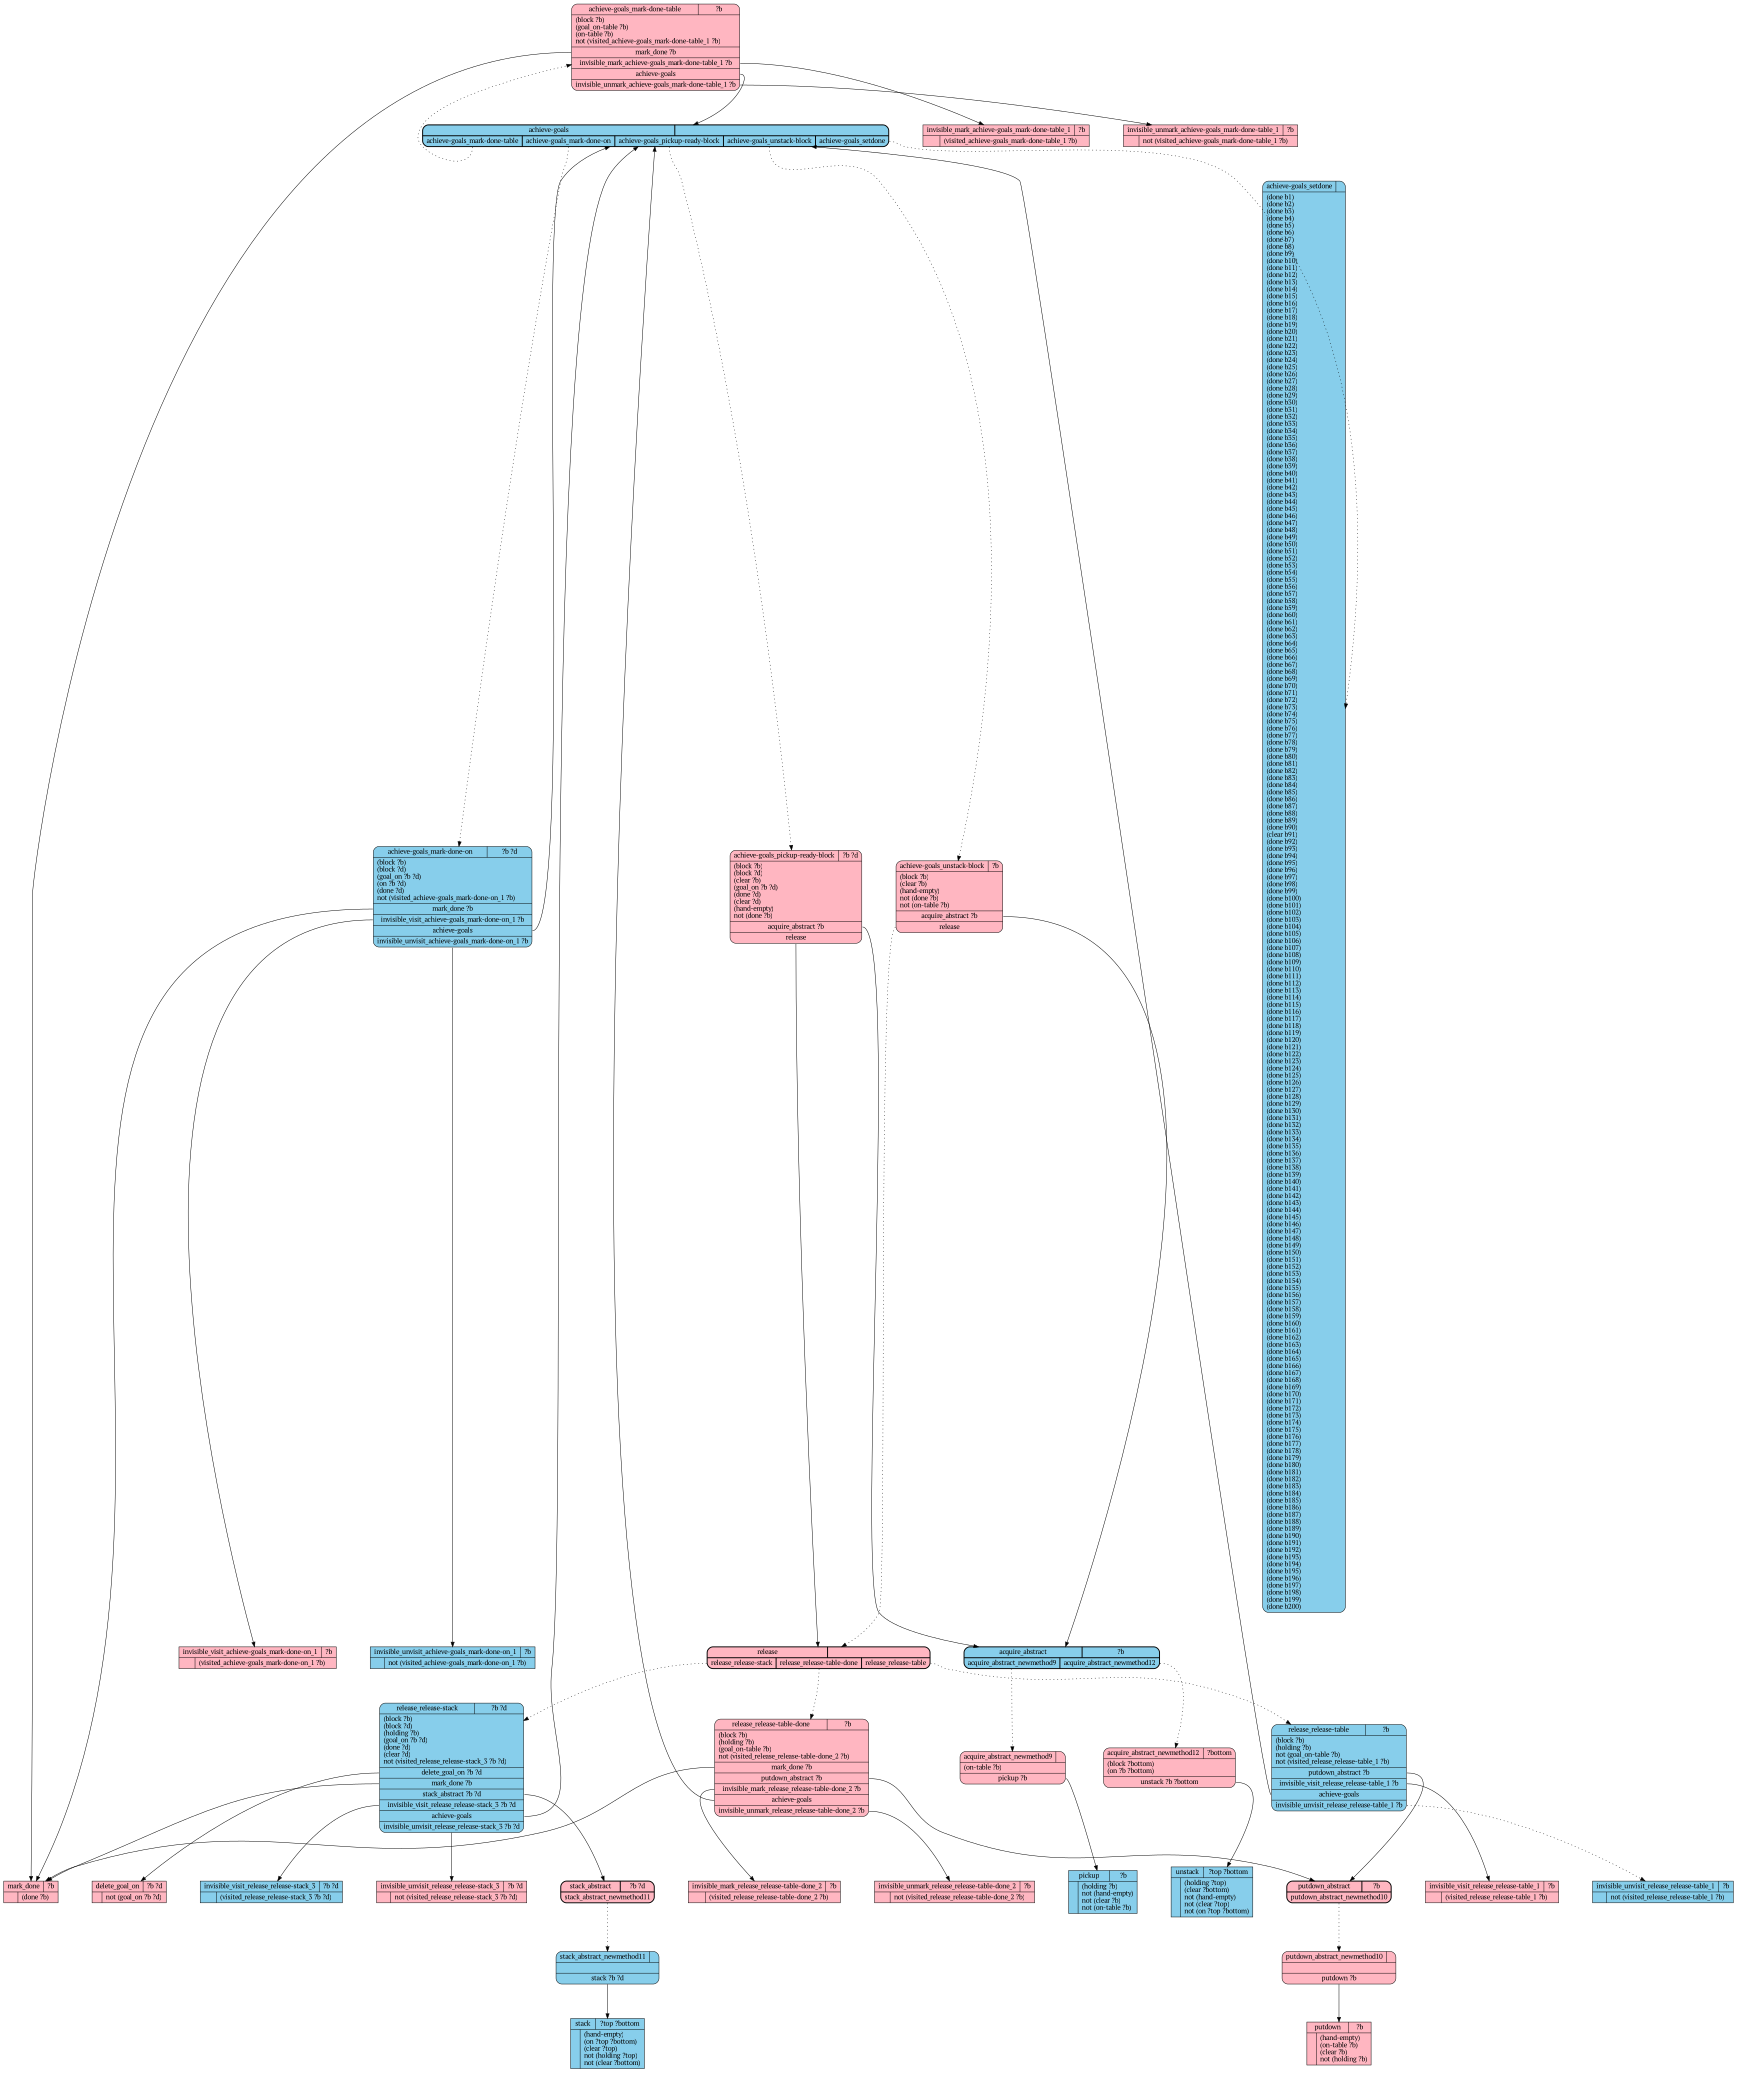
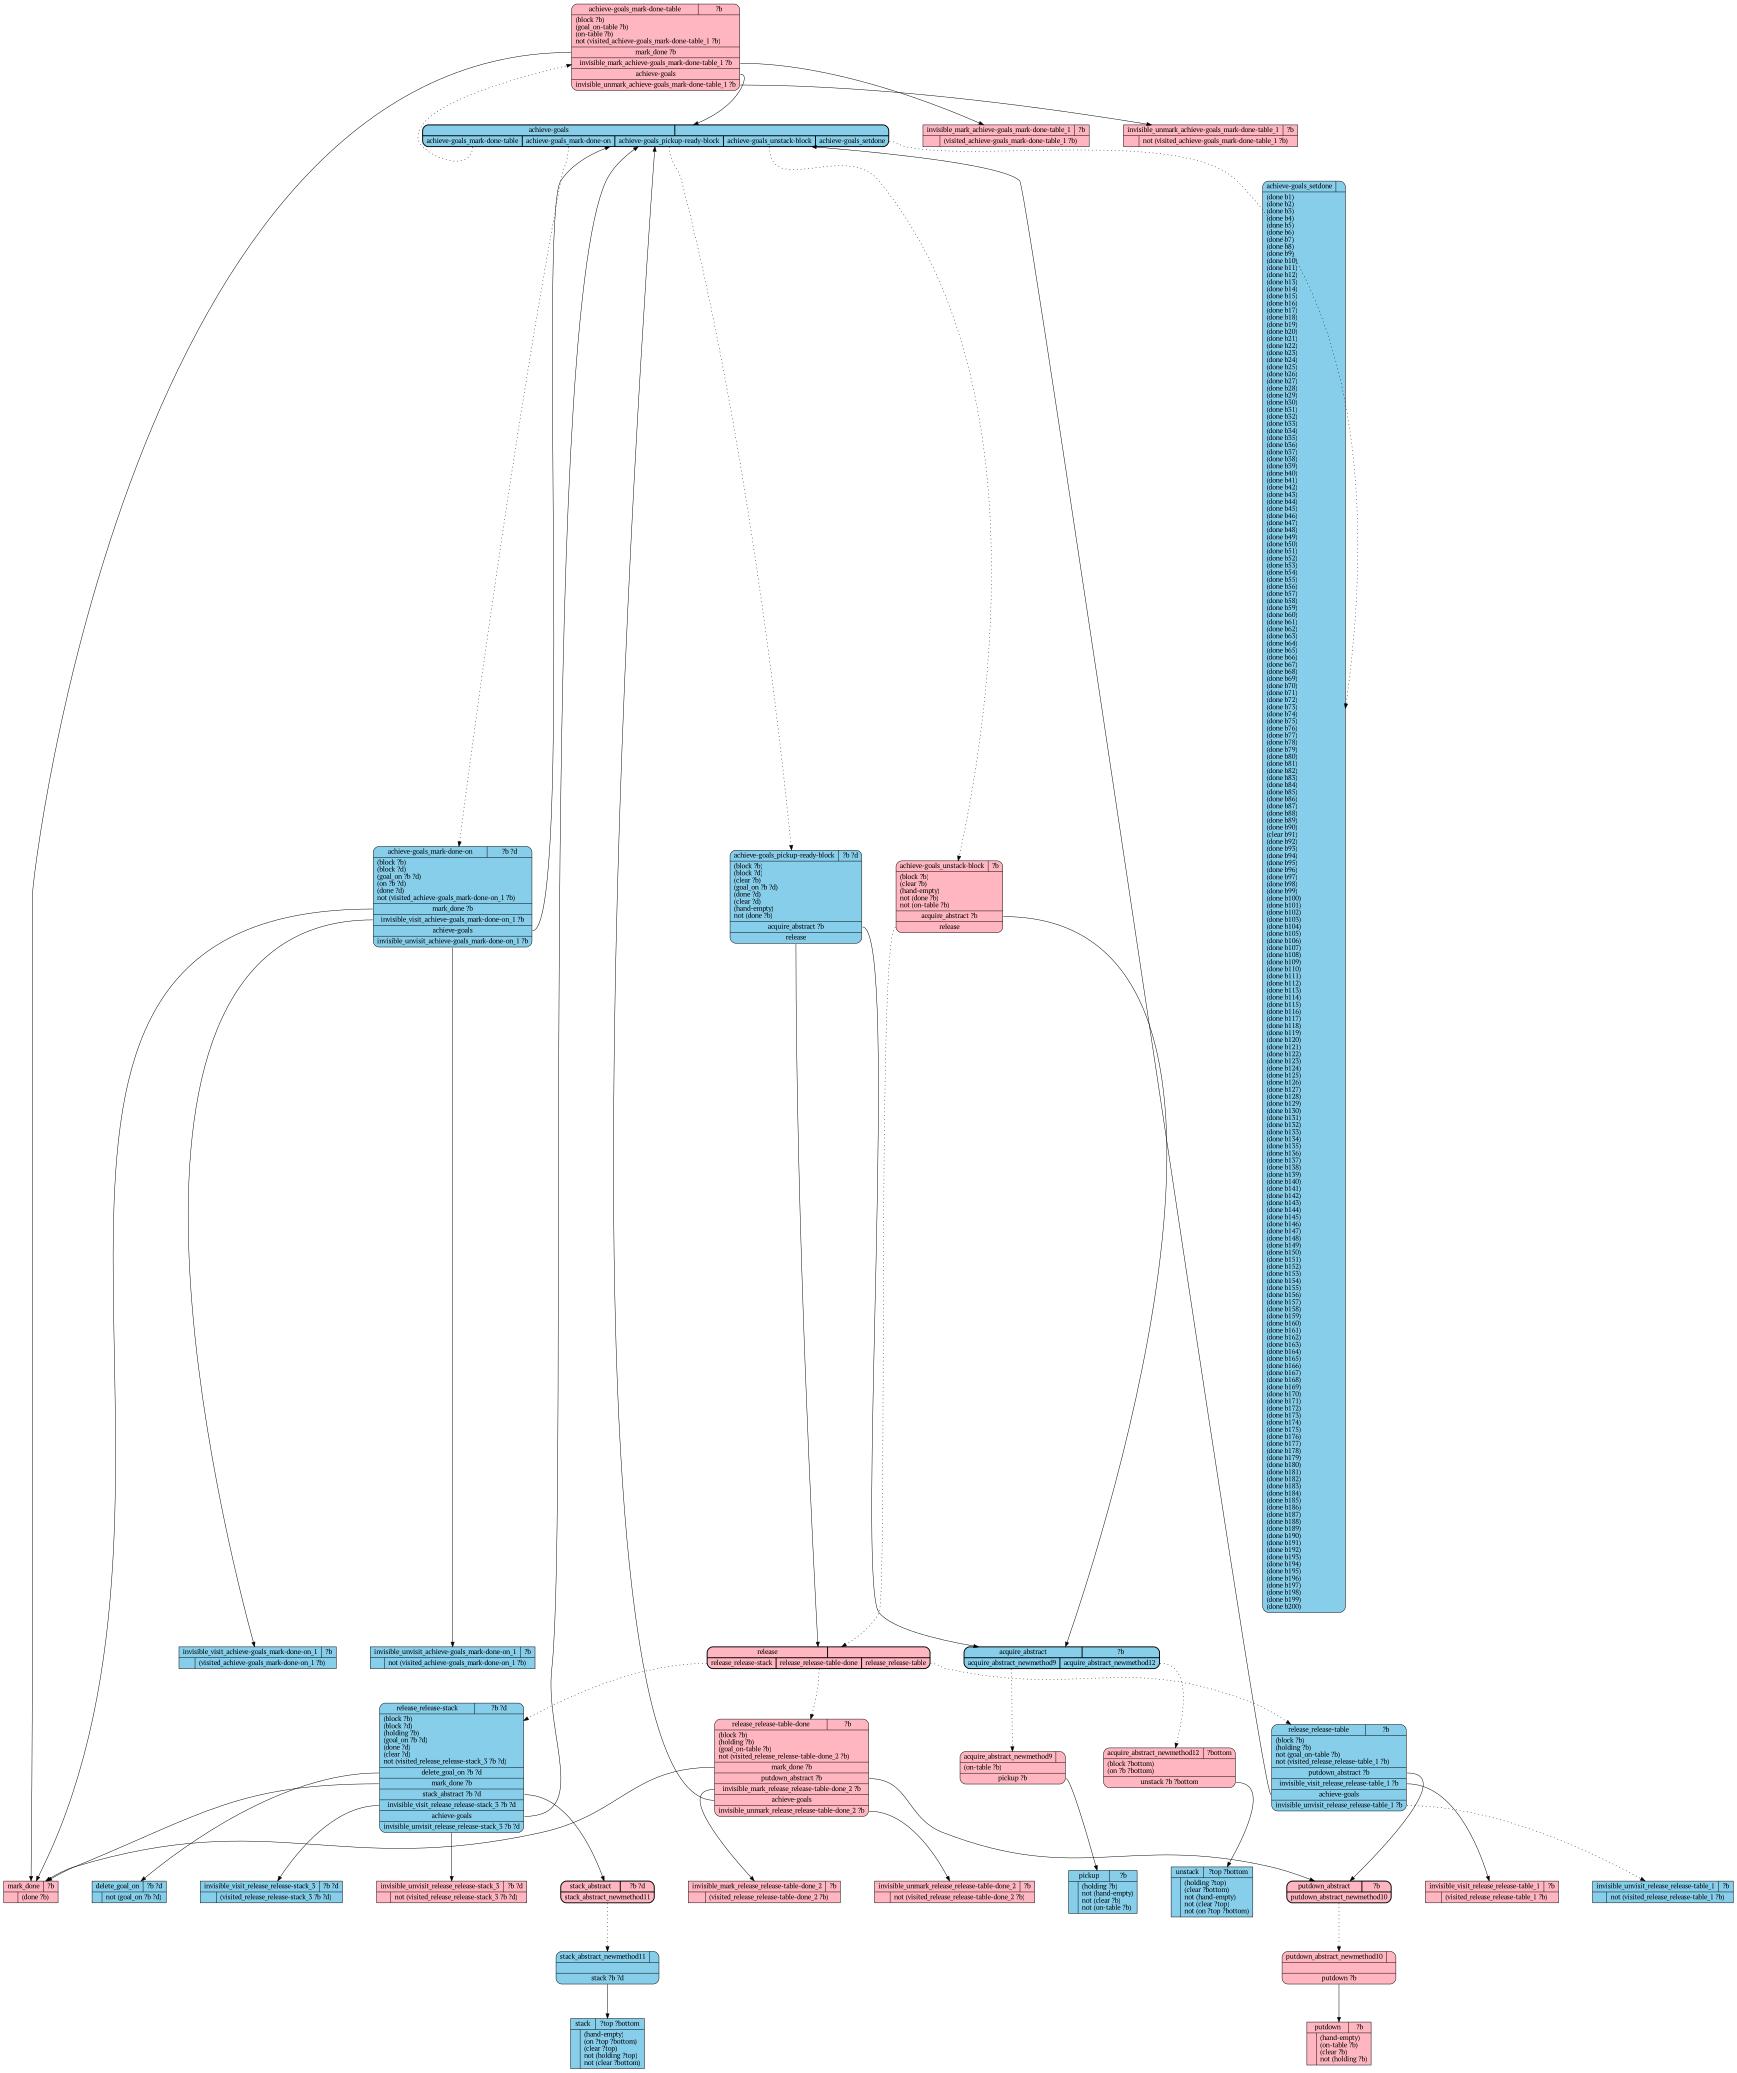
(796, 897) -> (796, 897)
(258, 1658) -> (258, 1658)
(129, 1892) -> (129, 1892)
